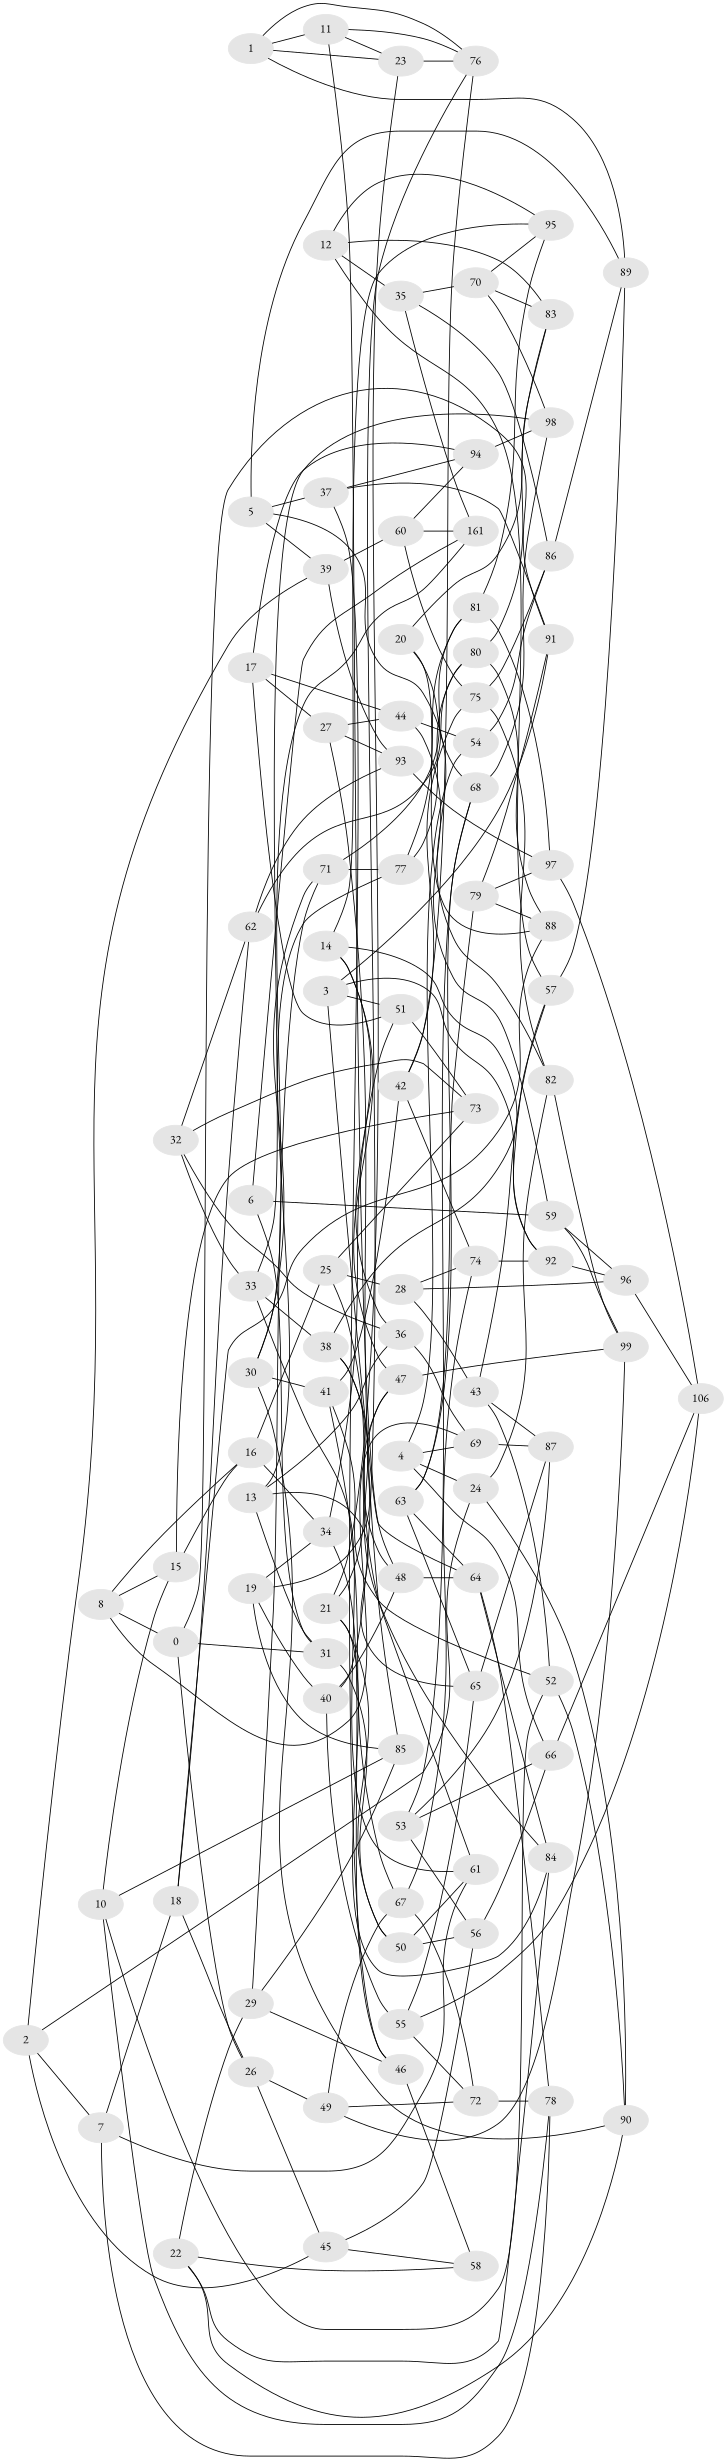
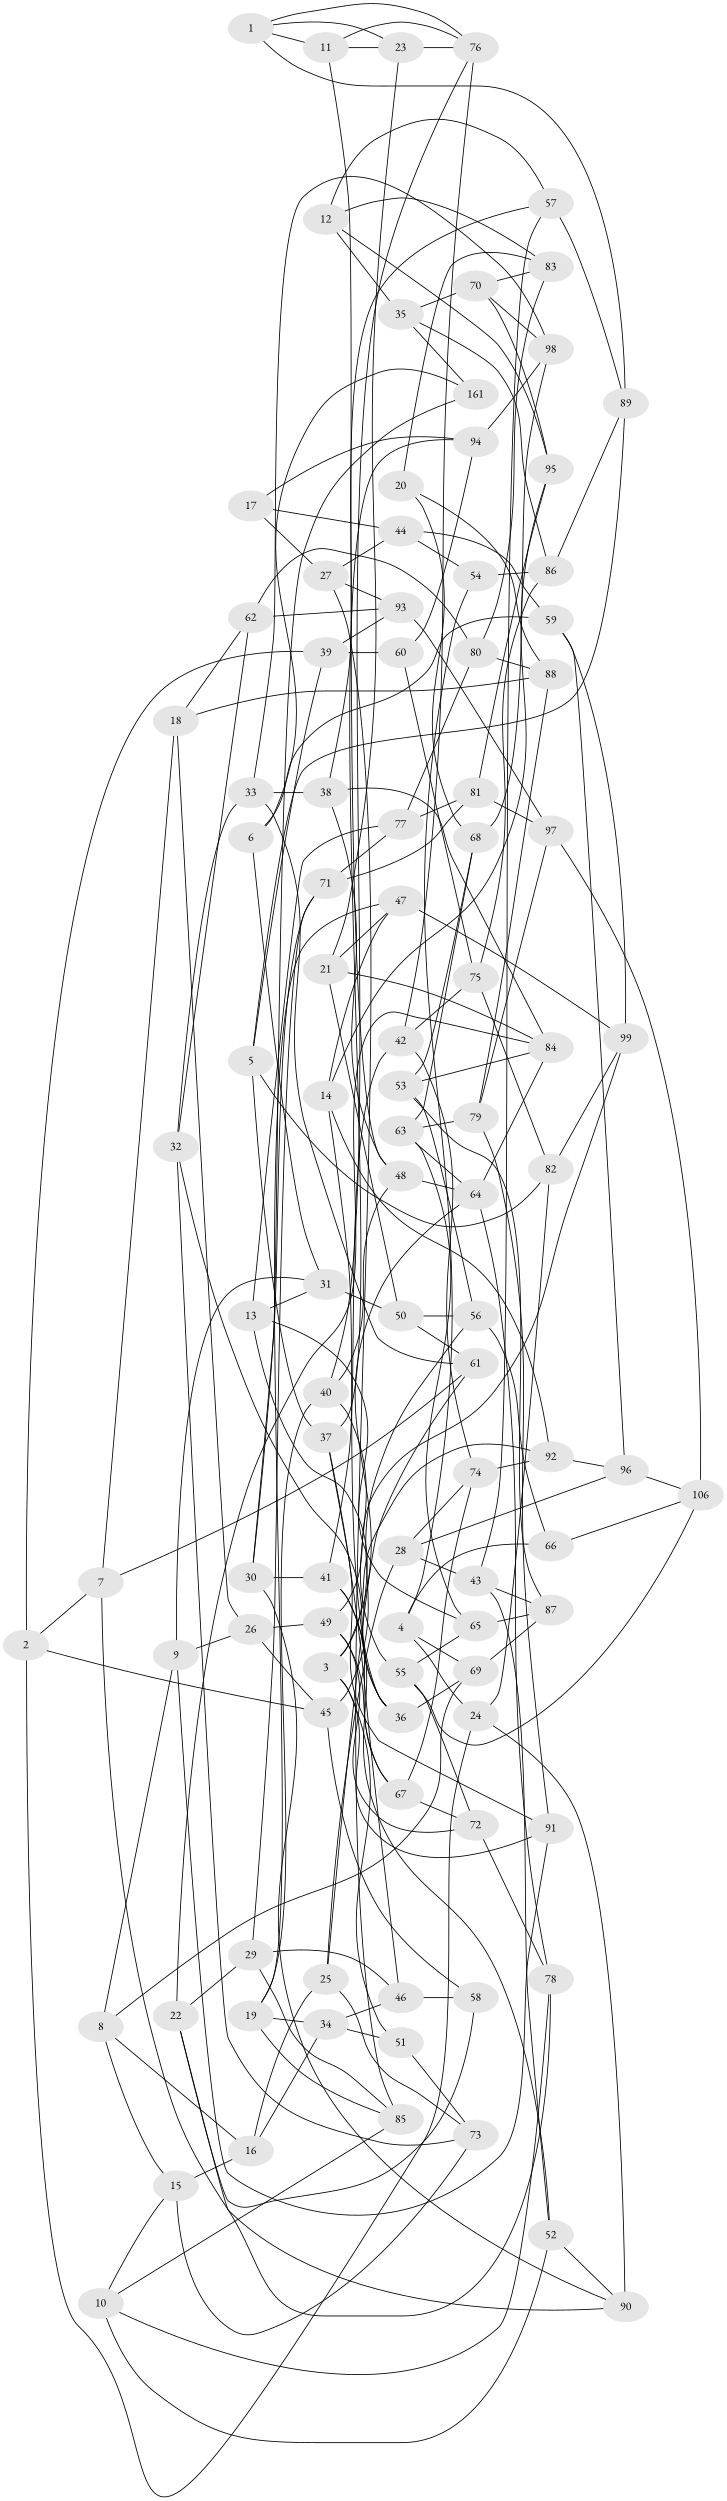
(438, 531) -> none
(269, 849) -> none
(176, 1642) -> (176, 1655)
(476, 1791) -> (476, 1067)
